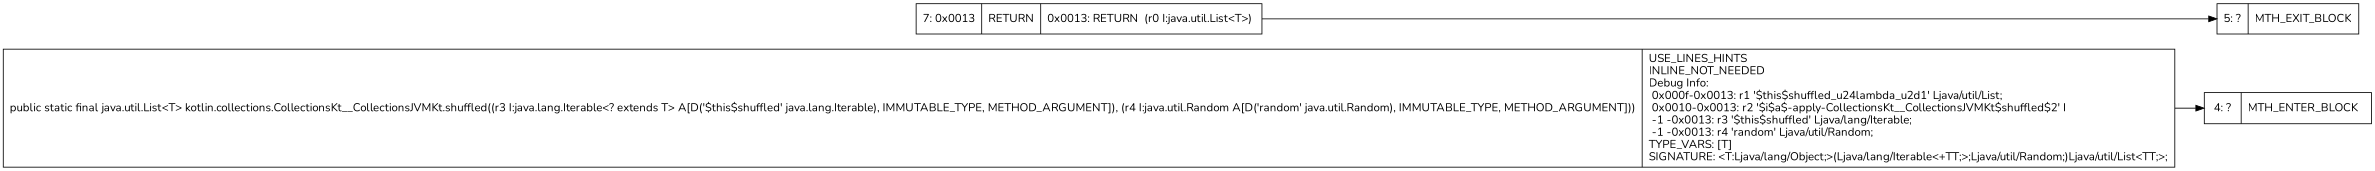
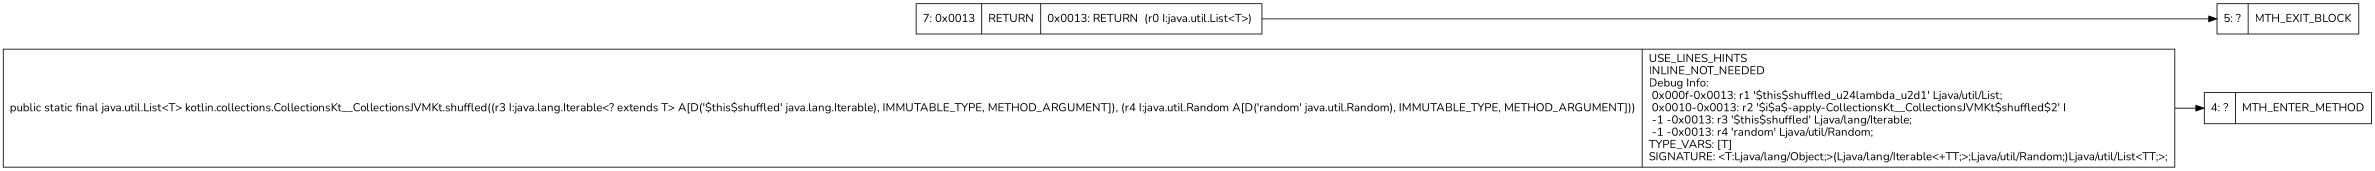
(2303, 108) -> (2303, 108)
